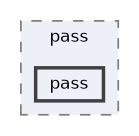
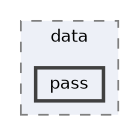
(70, 37) -> (70, 37)
